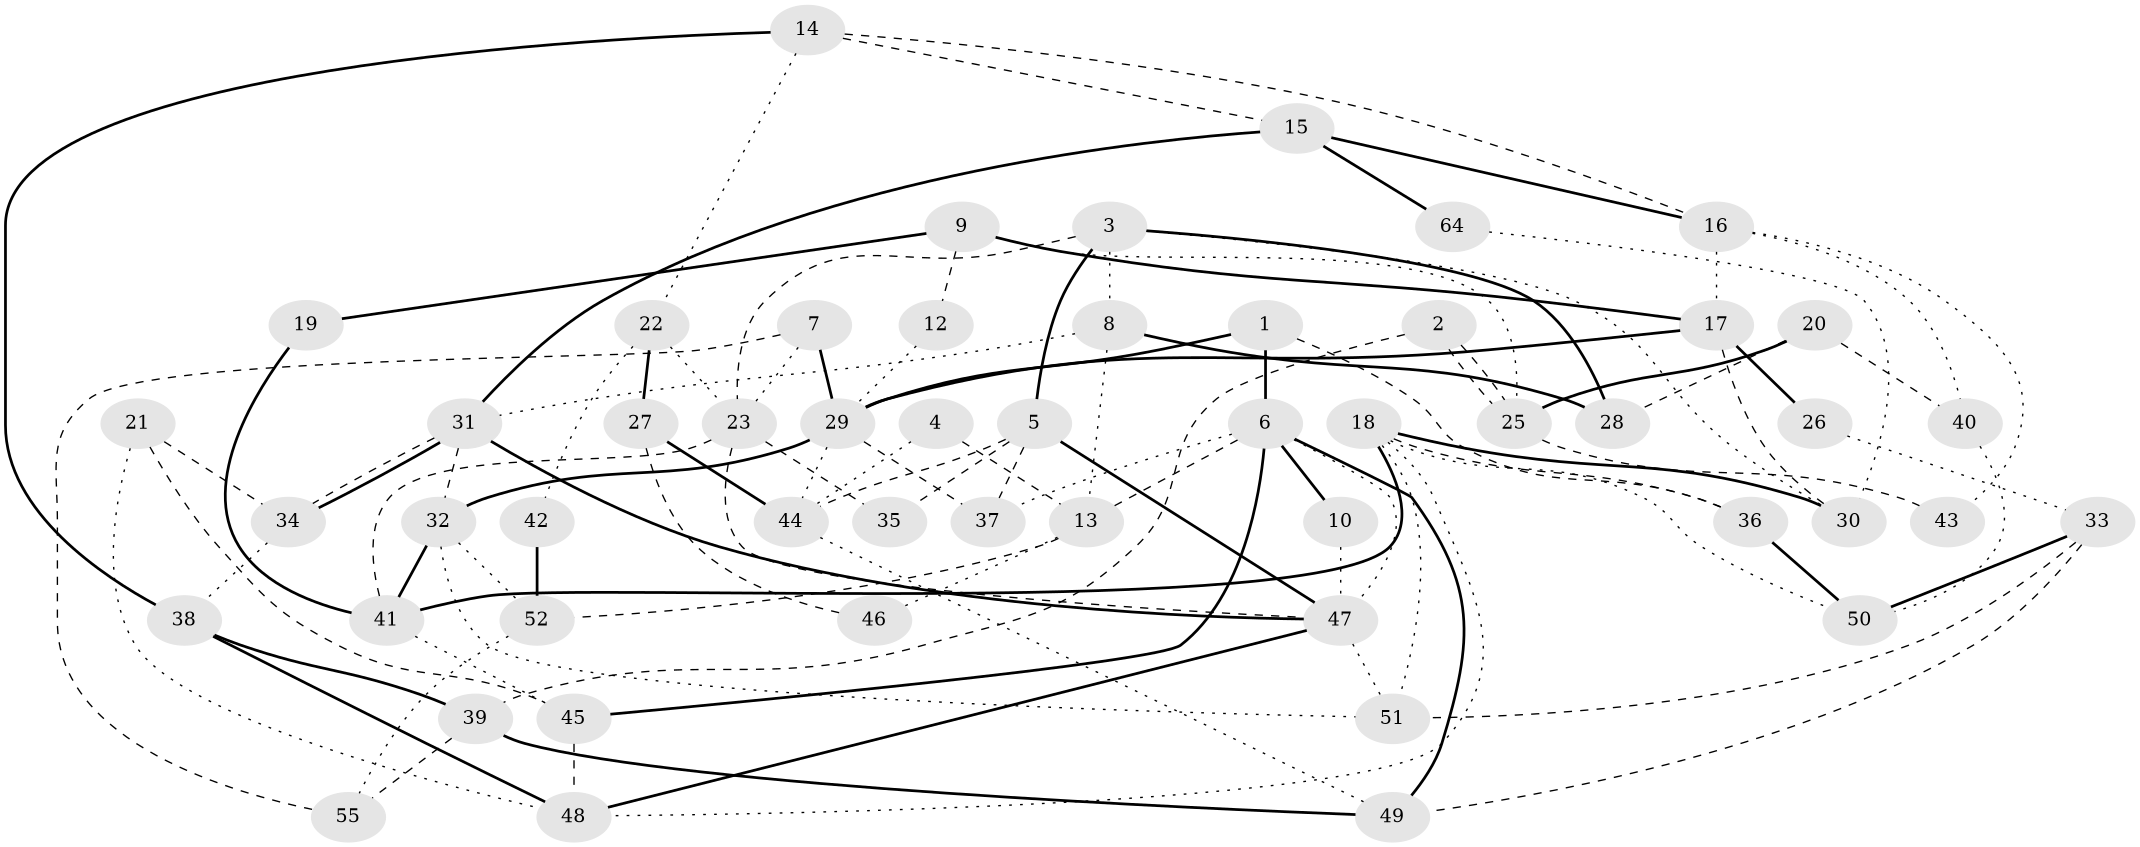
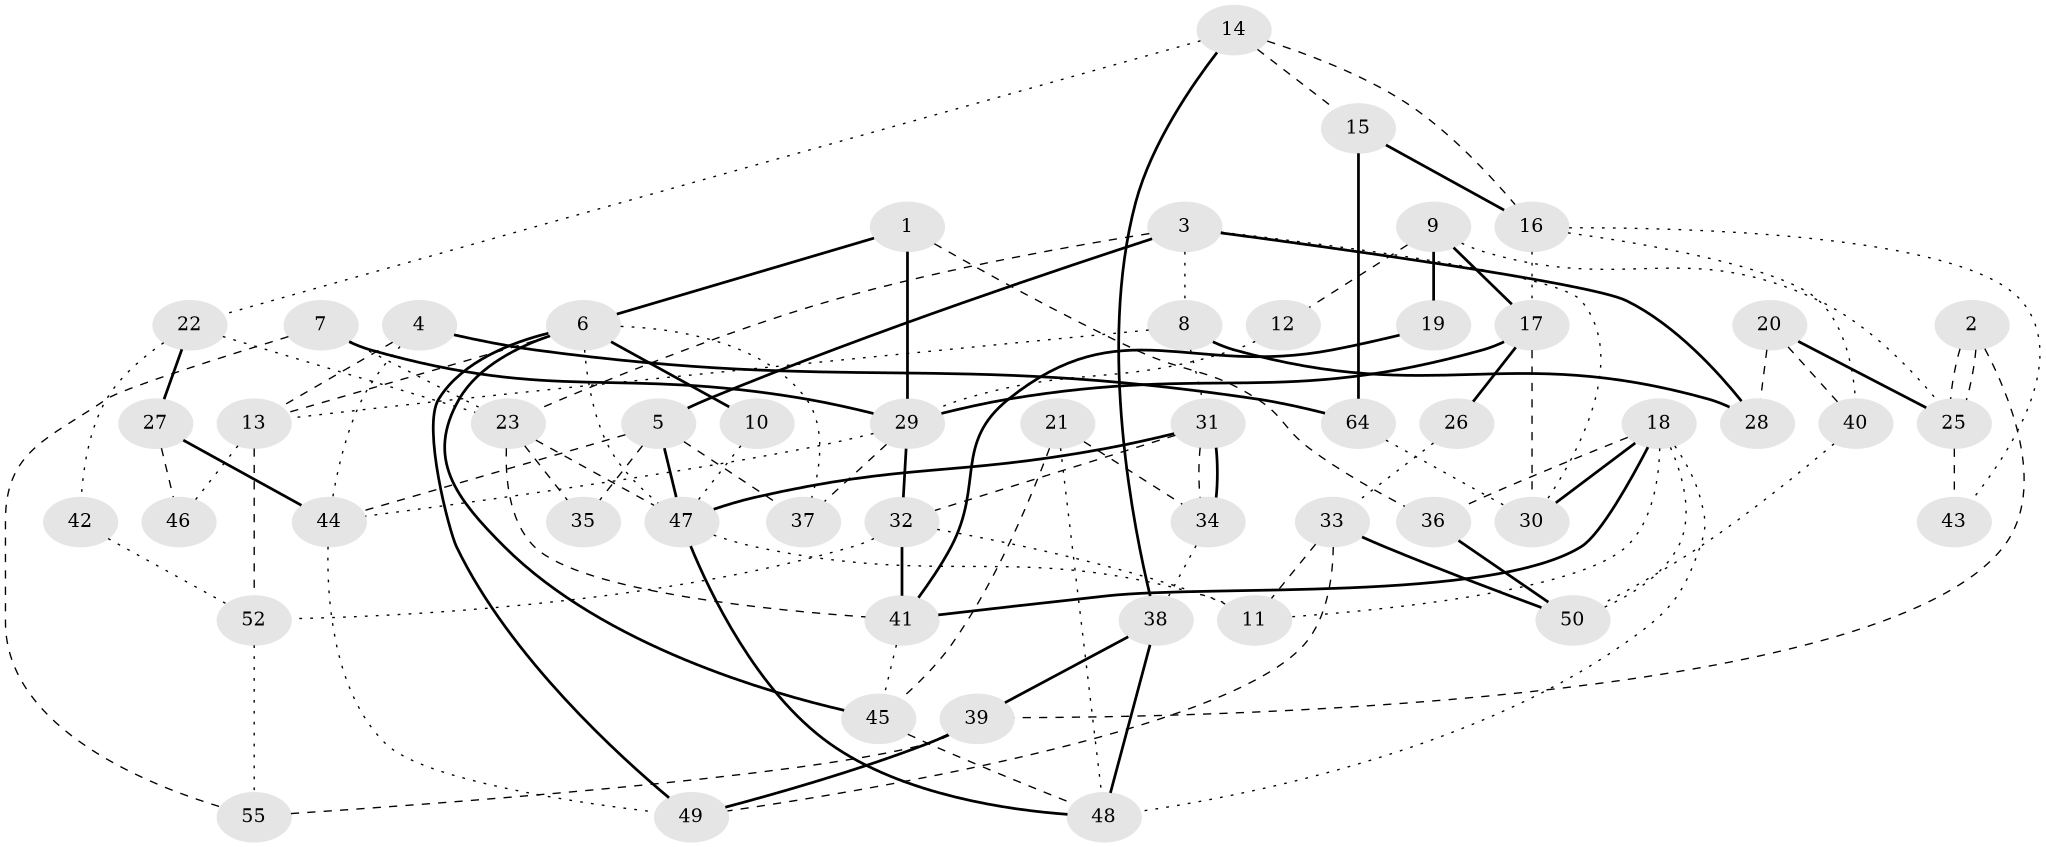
(846, 203) -> none
none -> (890, 373)
(537, 571) -> (167, 571)
(1393, 719) -> (1255, 620)
